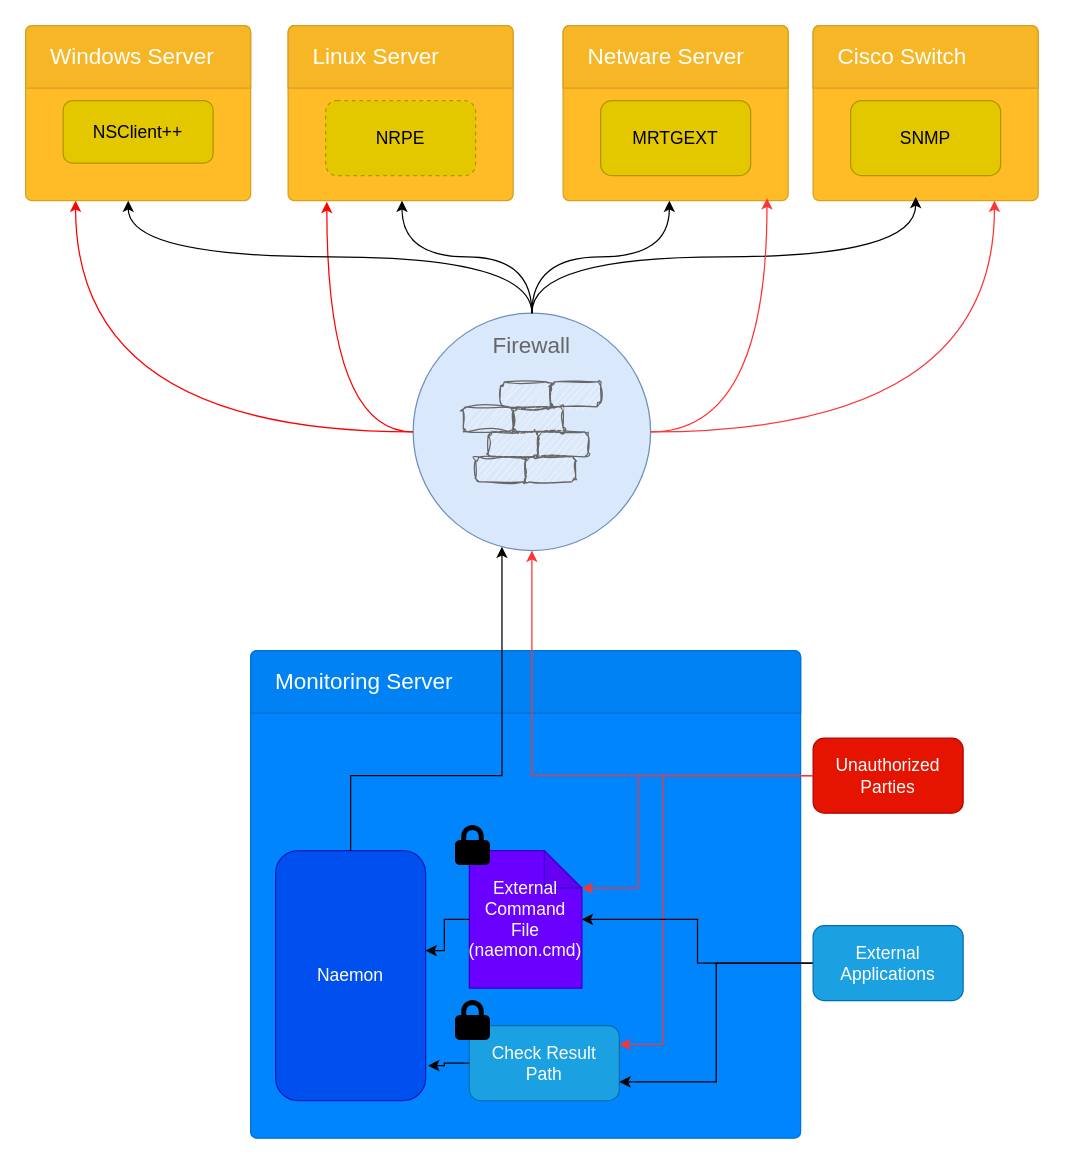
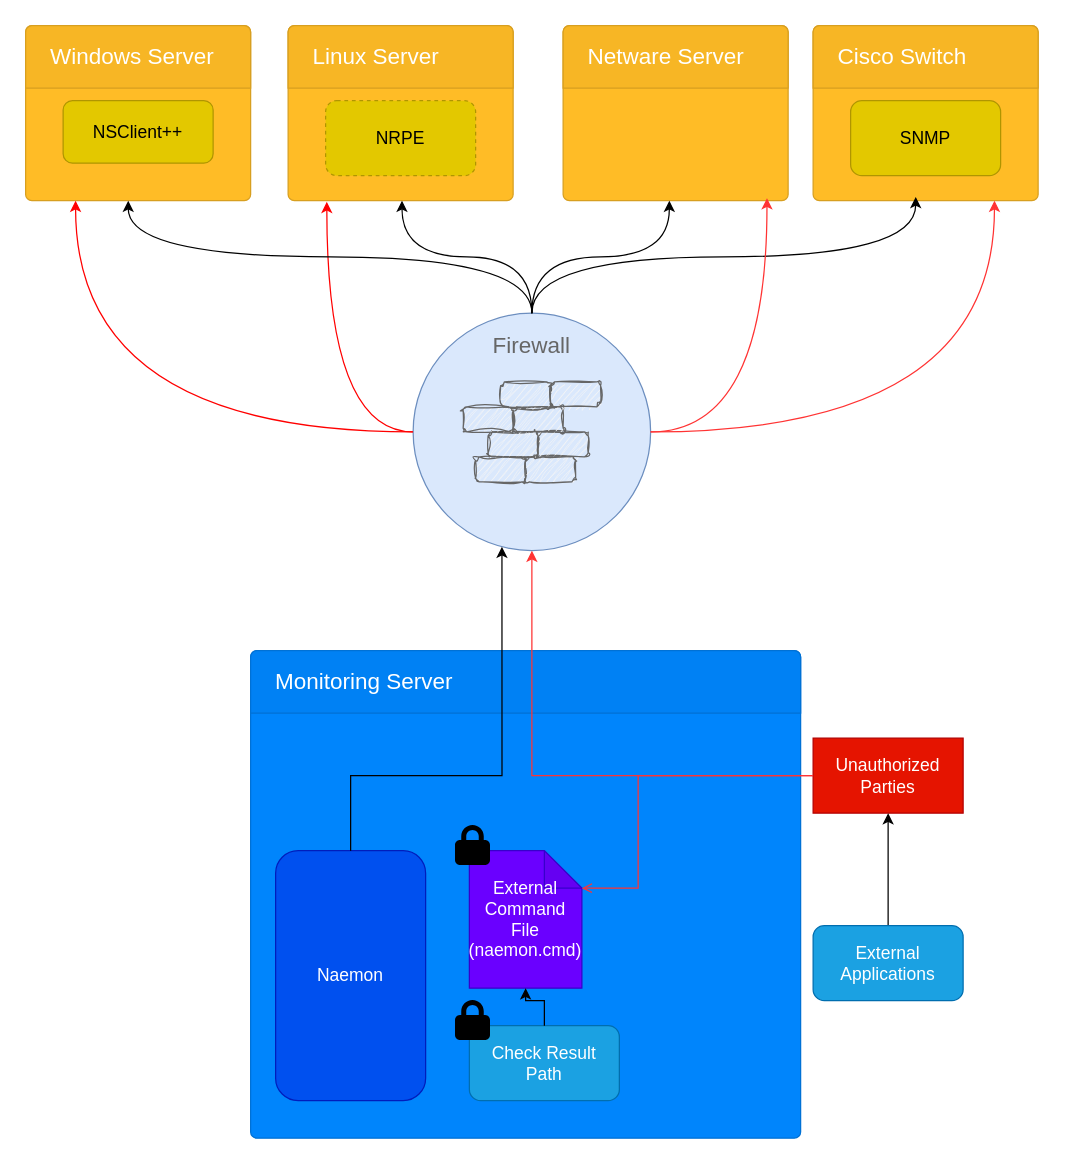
(676, 138) -> none
(888, 776) -> (888, 776)
(592, 888) -> (589, 888)
(673, 919) -> (888, 873)
(444, 927) -> none
(663, 928) -> none
(452, 1063) -> (544, 1003)
(716, 1068) -> none
